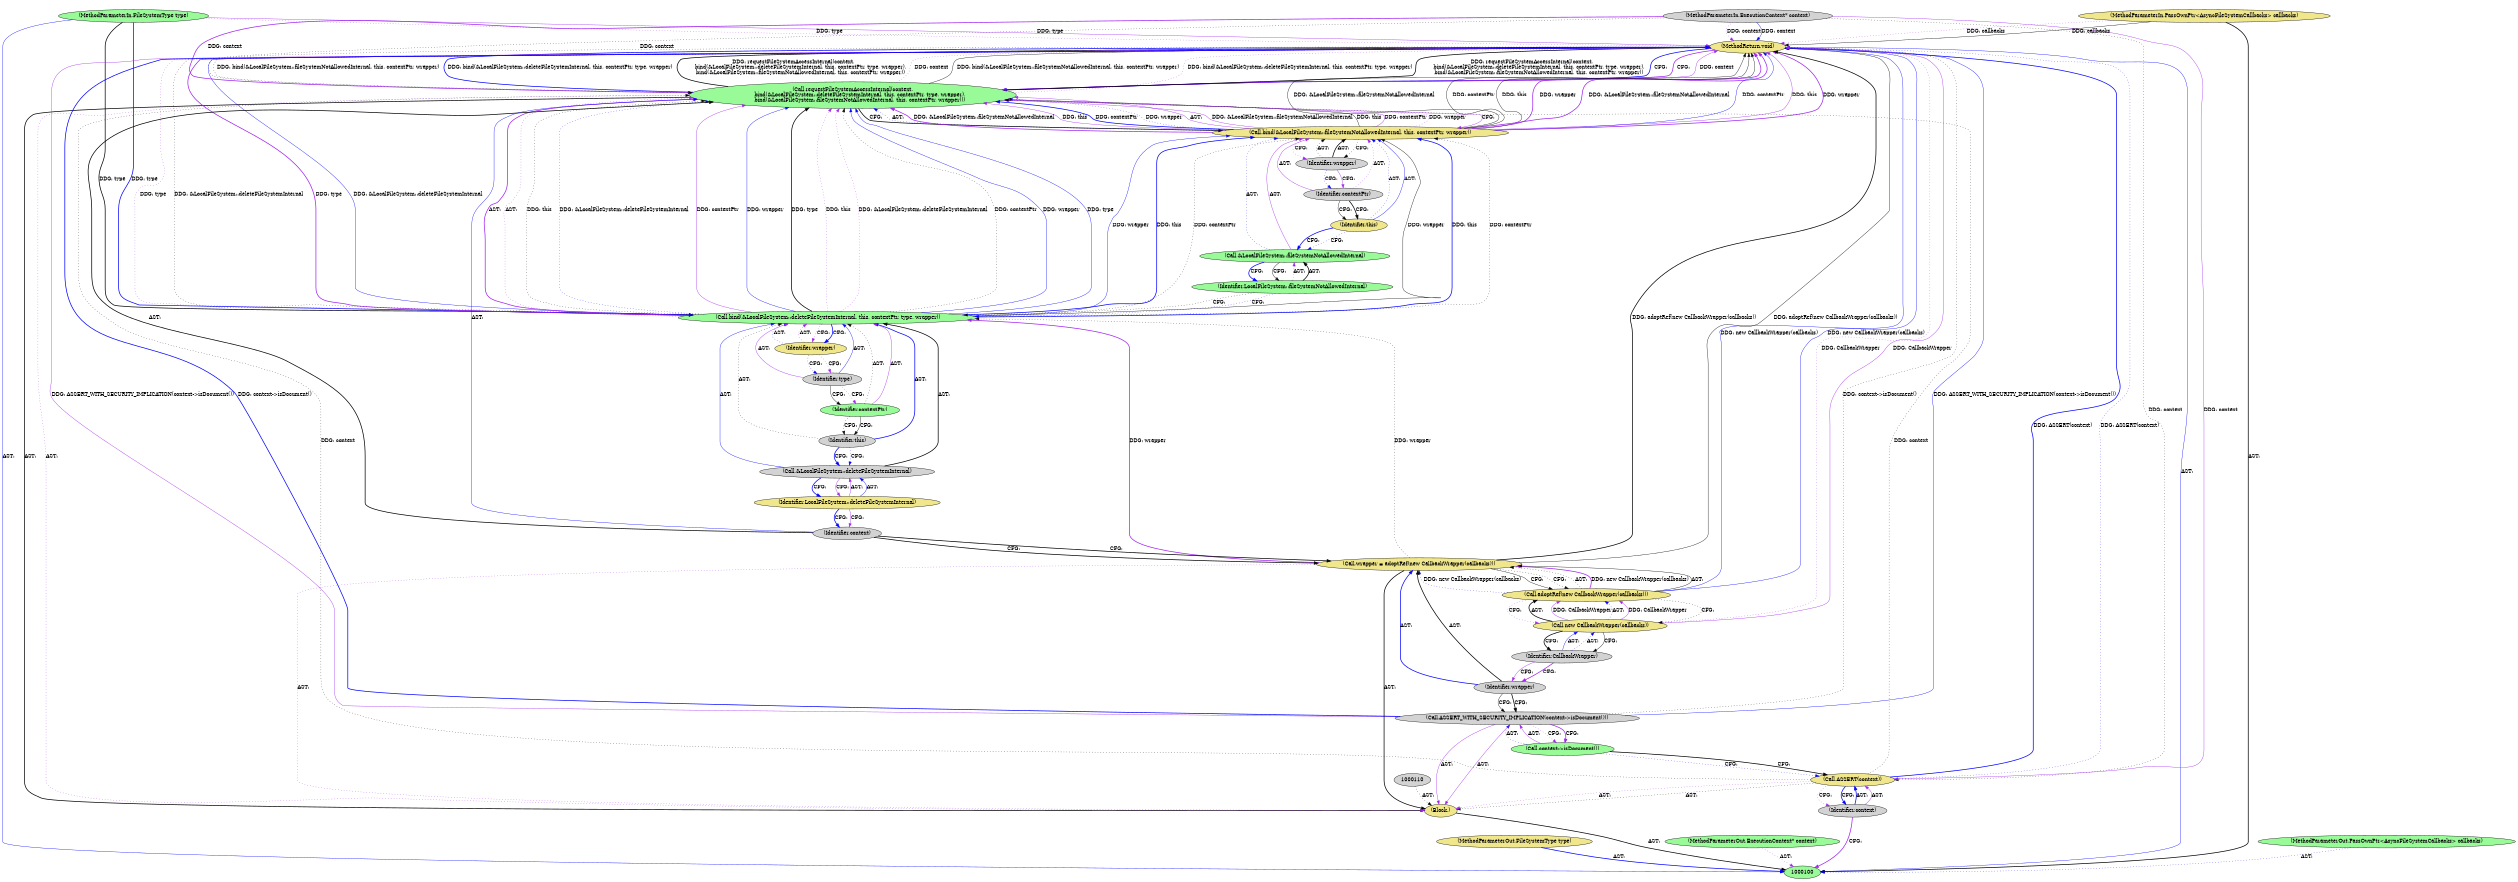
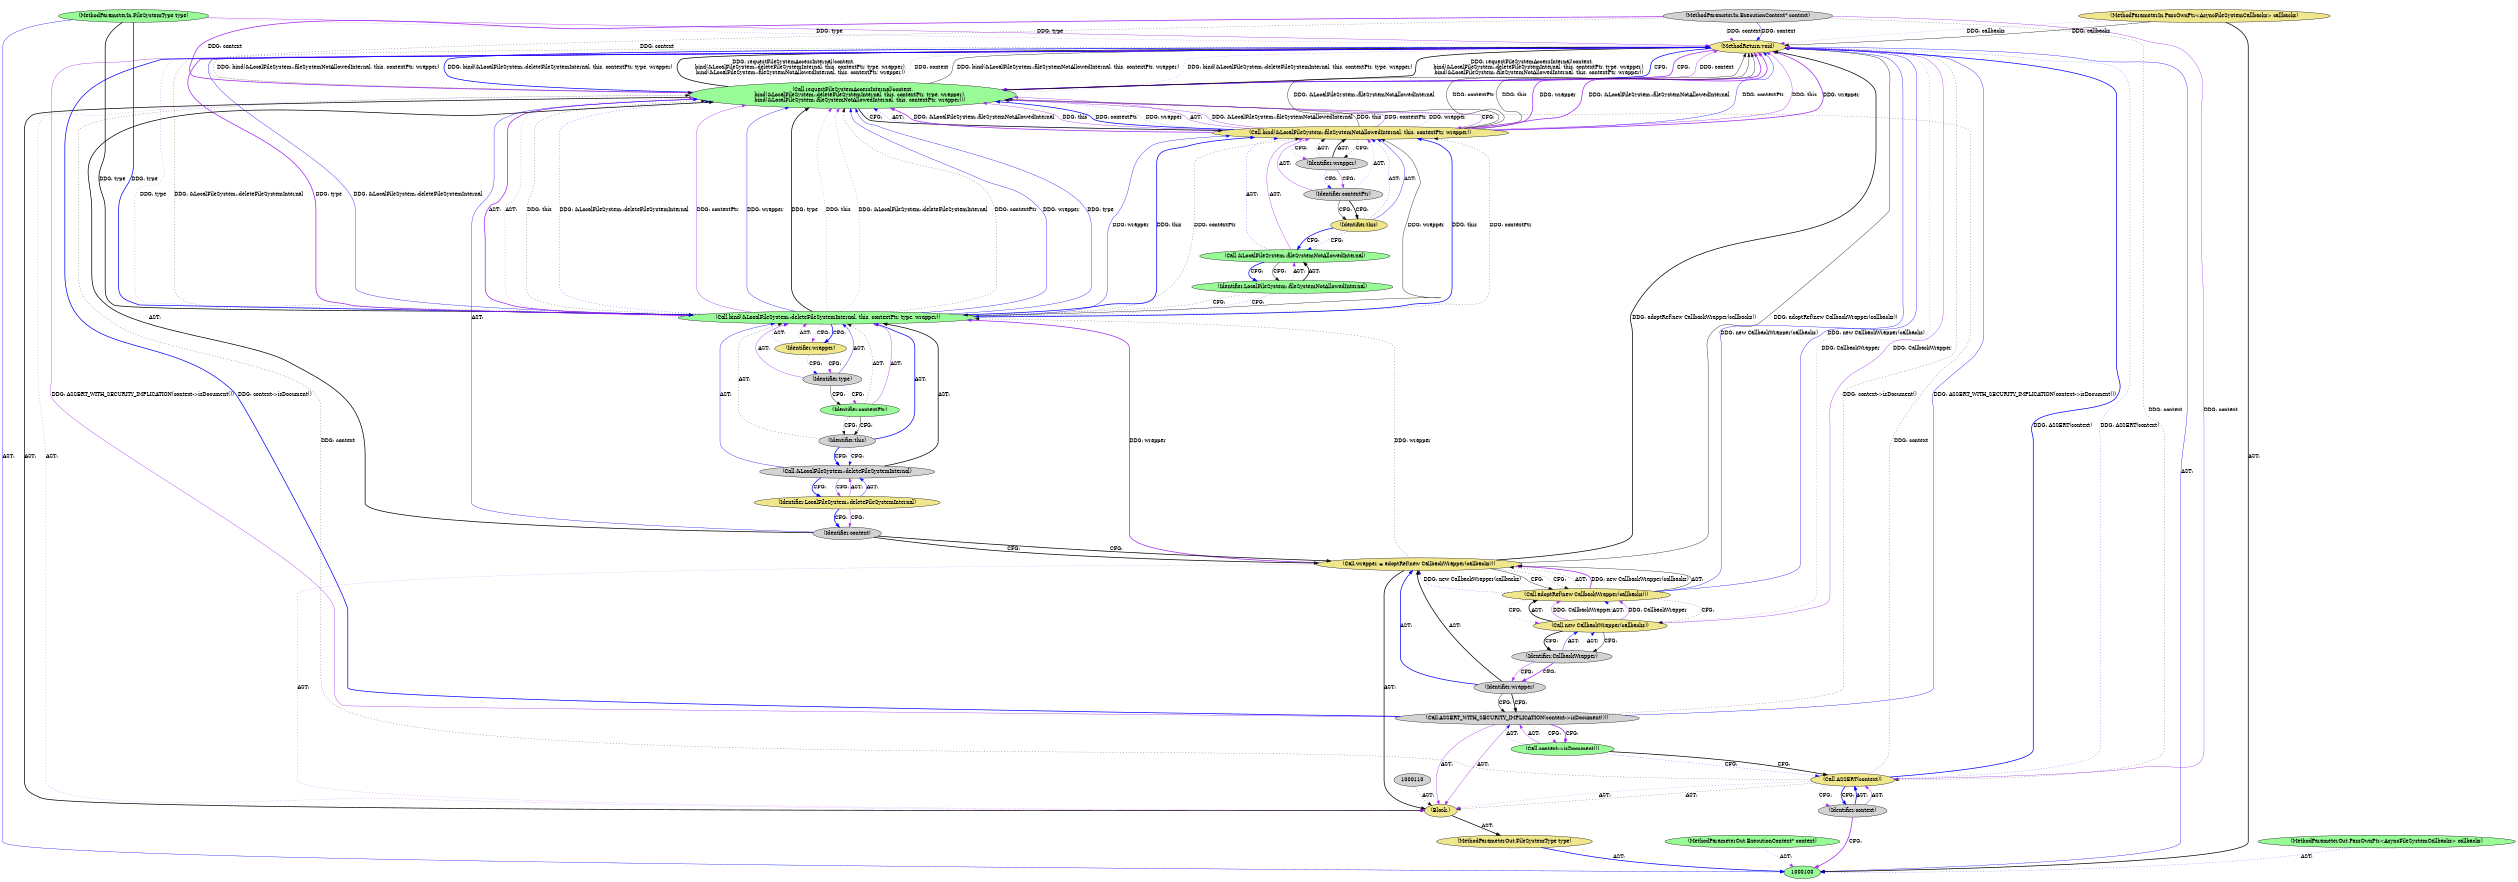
(1619, 841) -> (1474, 825)
